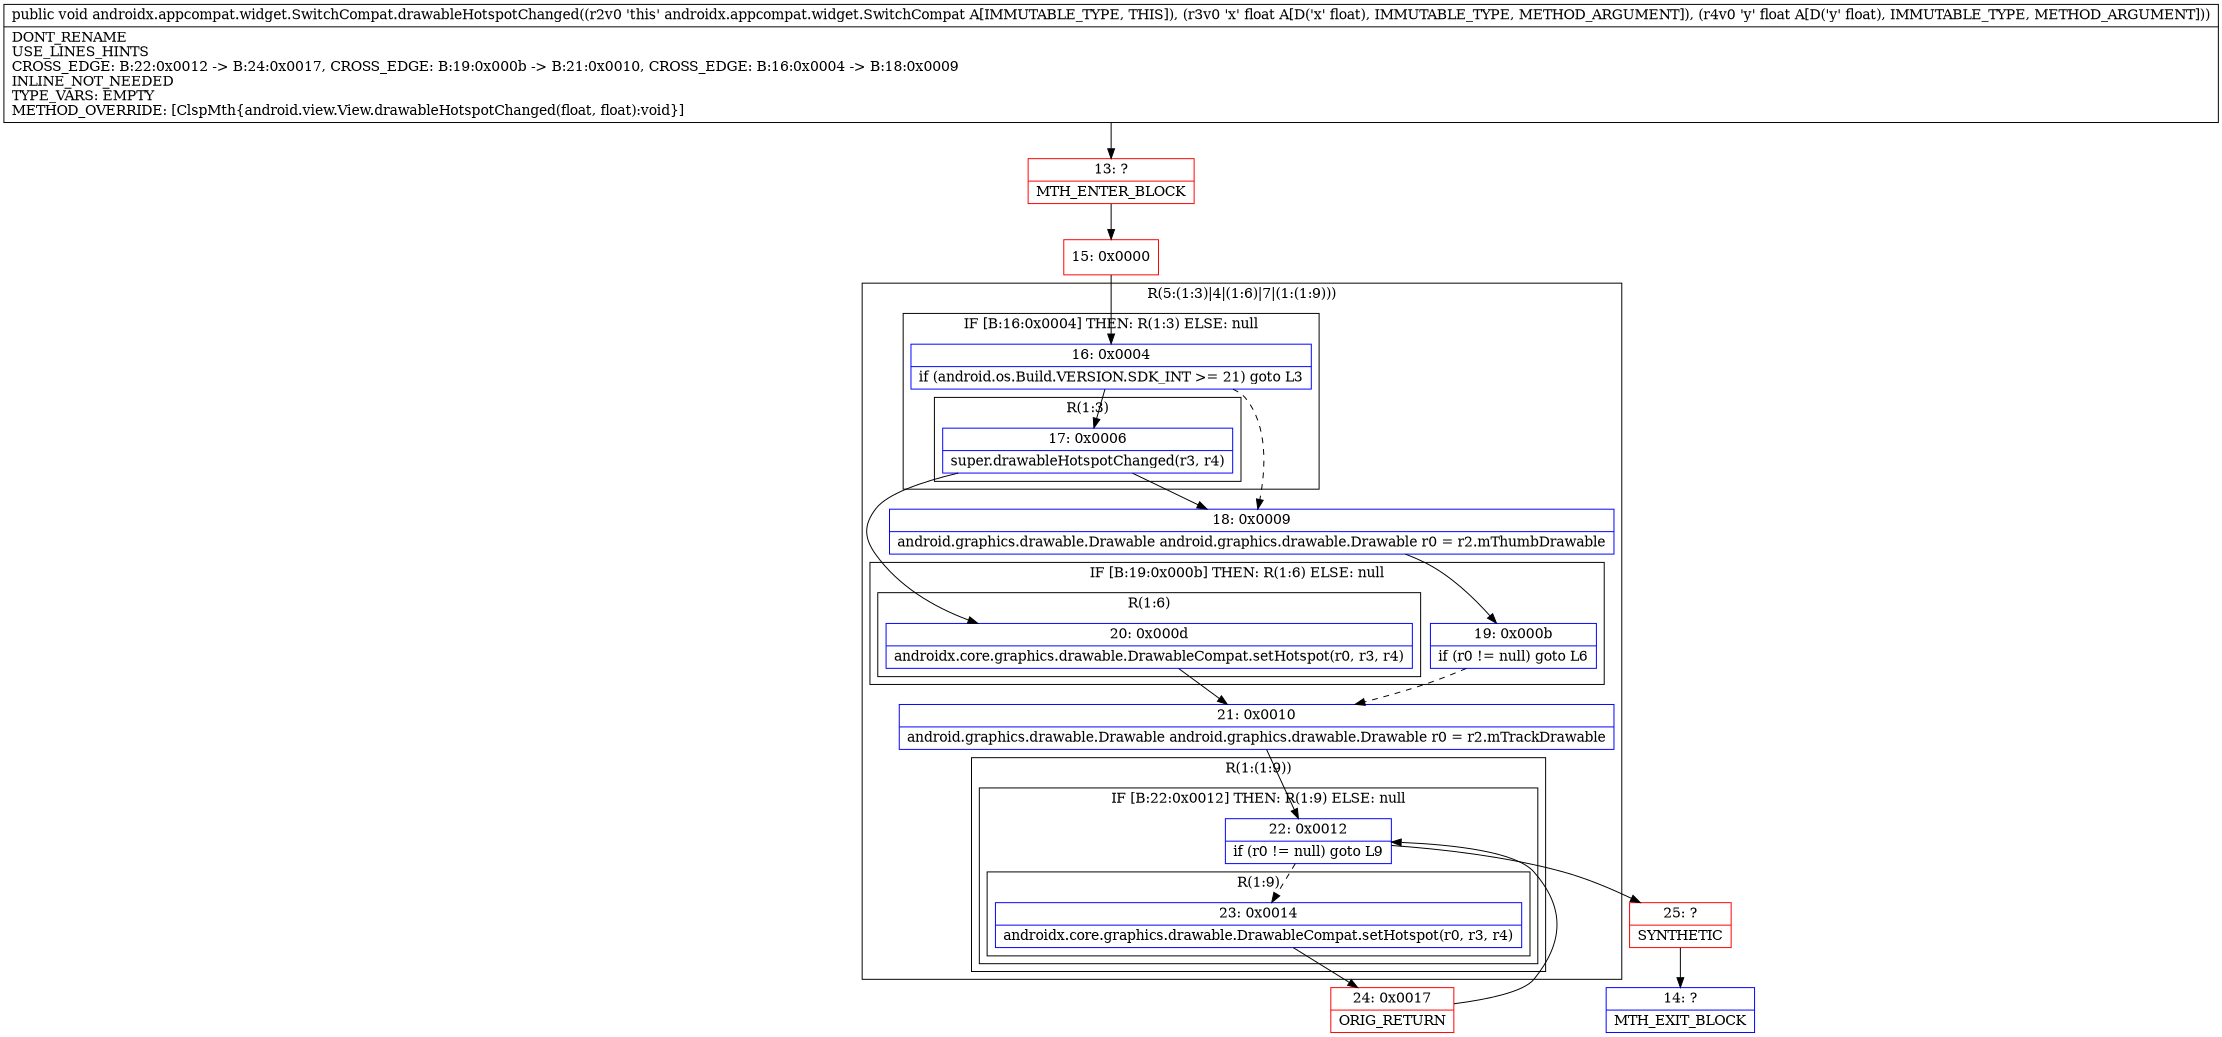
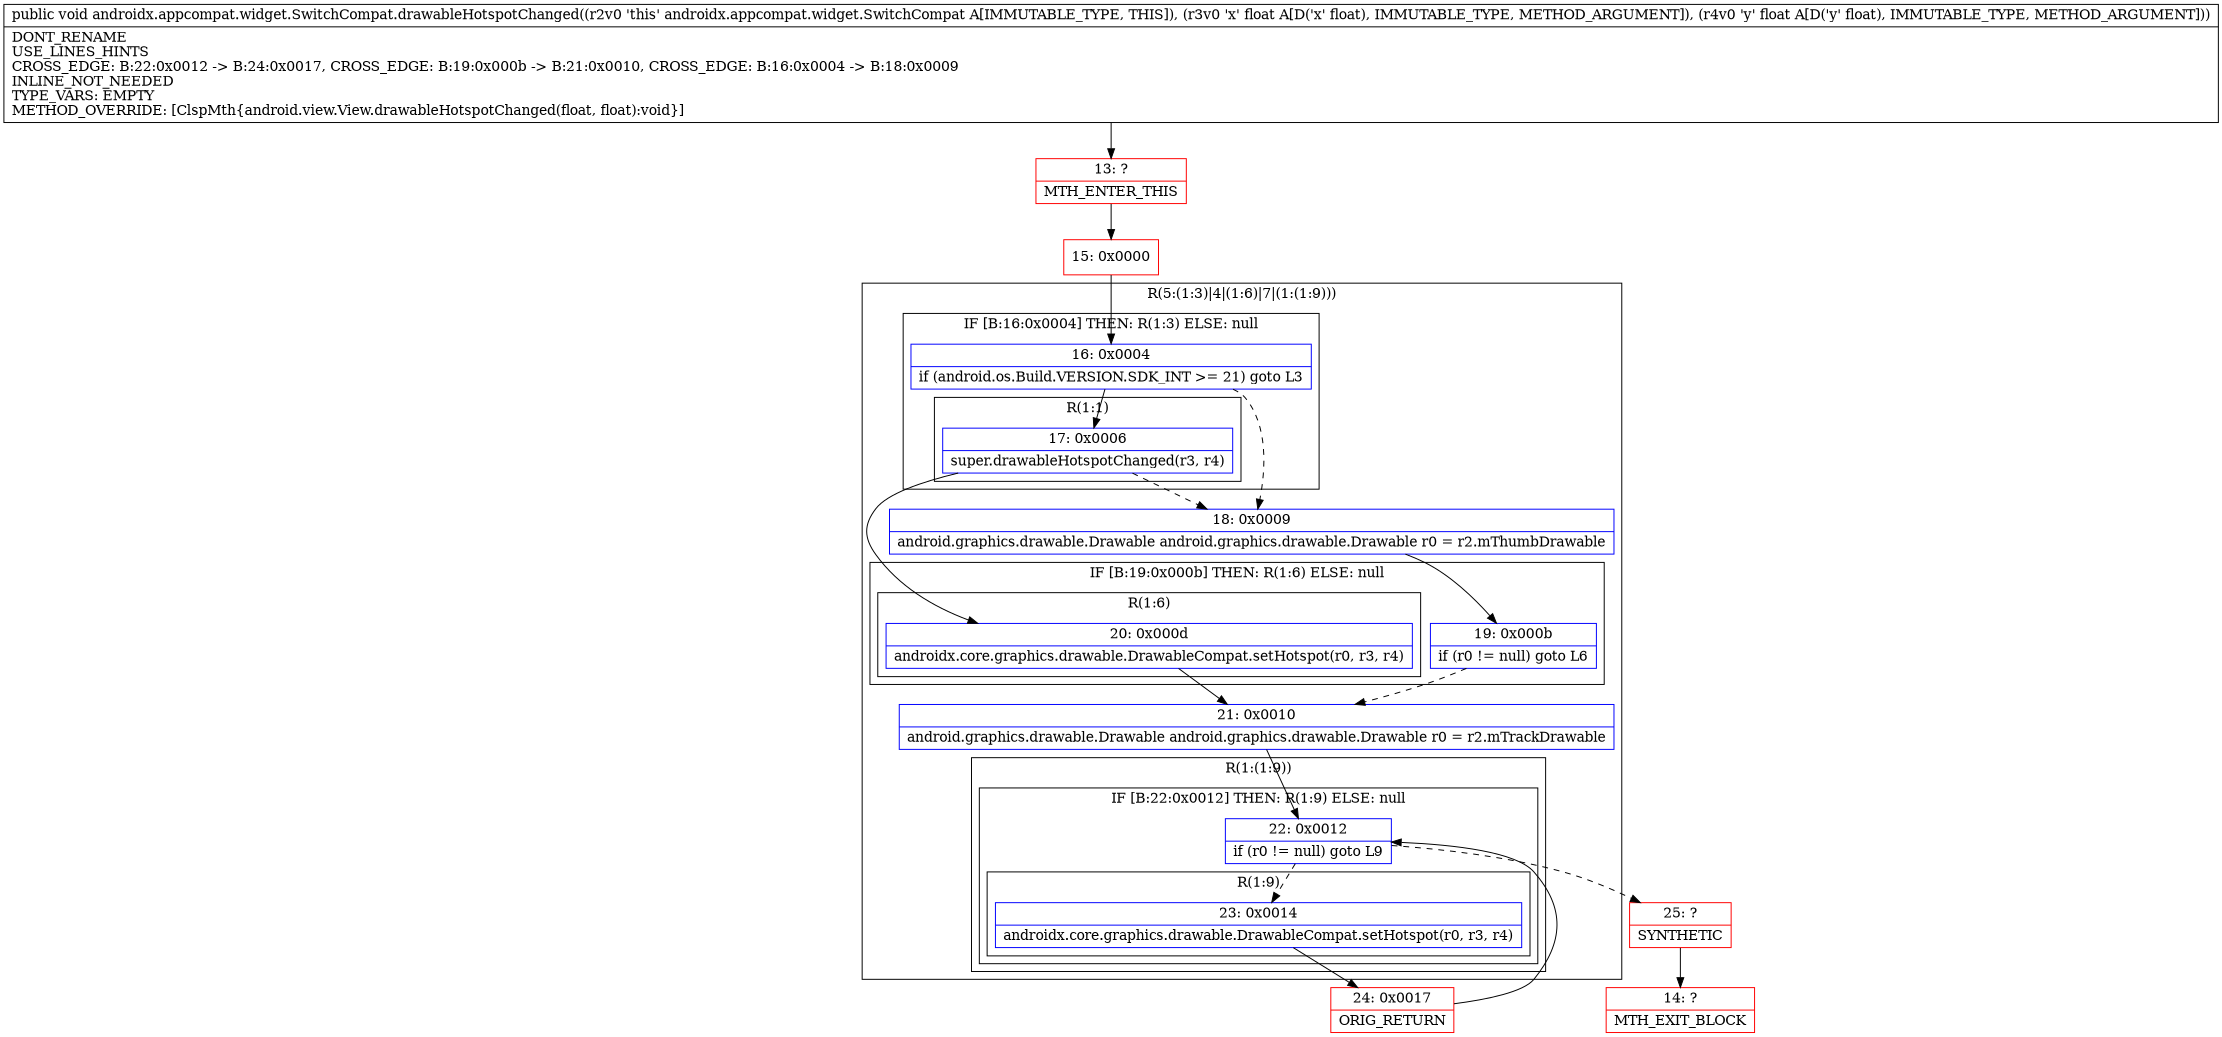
(1111, 192) -> (1111, 192)
(1088, 409) -> (1088, 409)
(1178, 495) -> (1178, 495)
(1556, 870) -> (1556, 870)
(1680, 1010) -> (1680, 1010)
